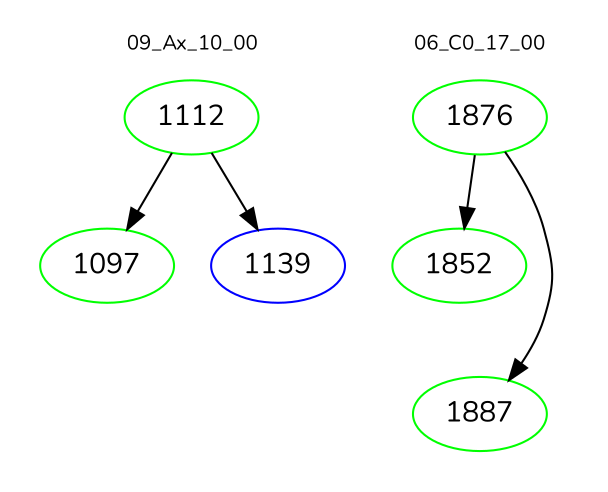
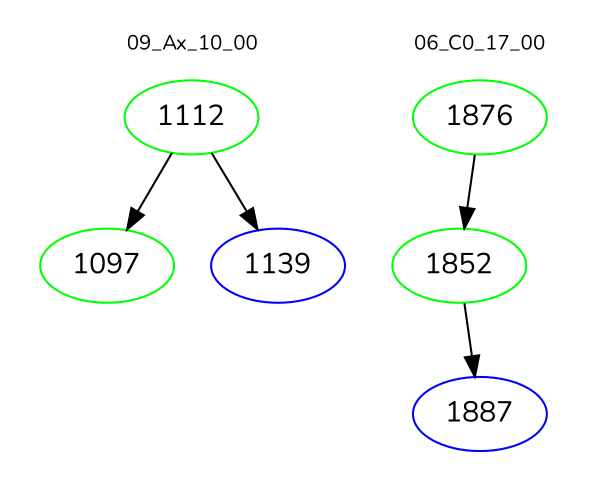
(550, 256) -> (468, 330)
(480, 414) -> (480, 414)
